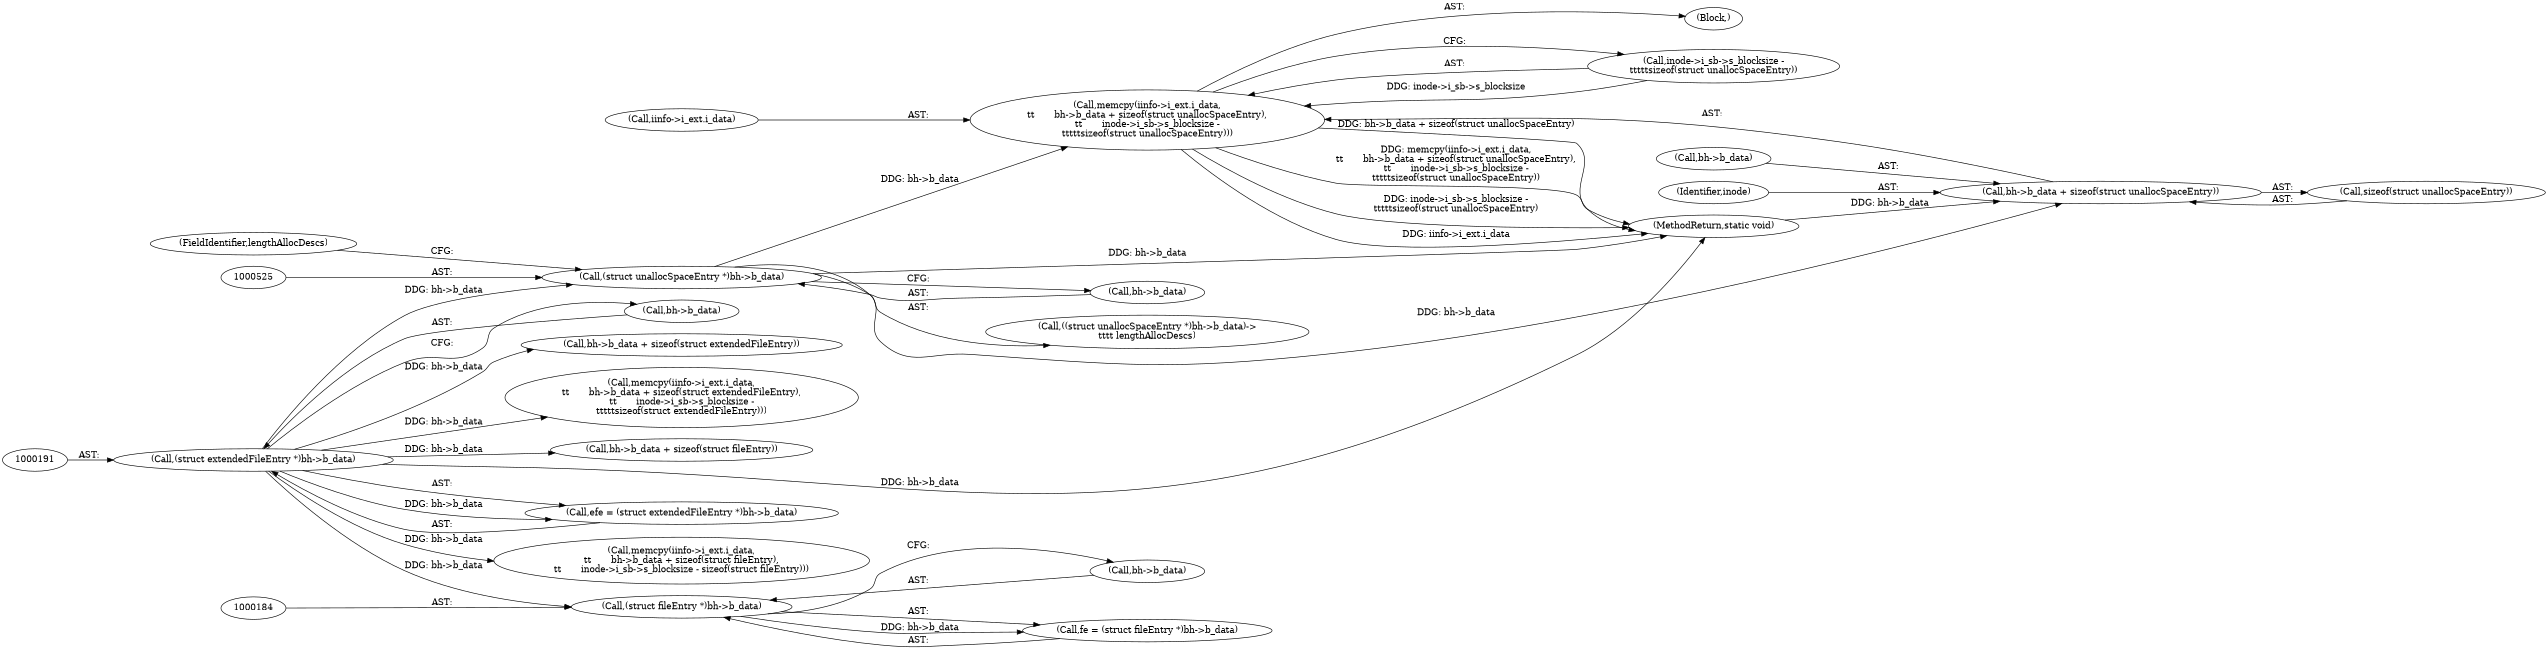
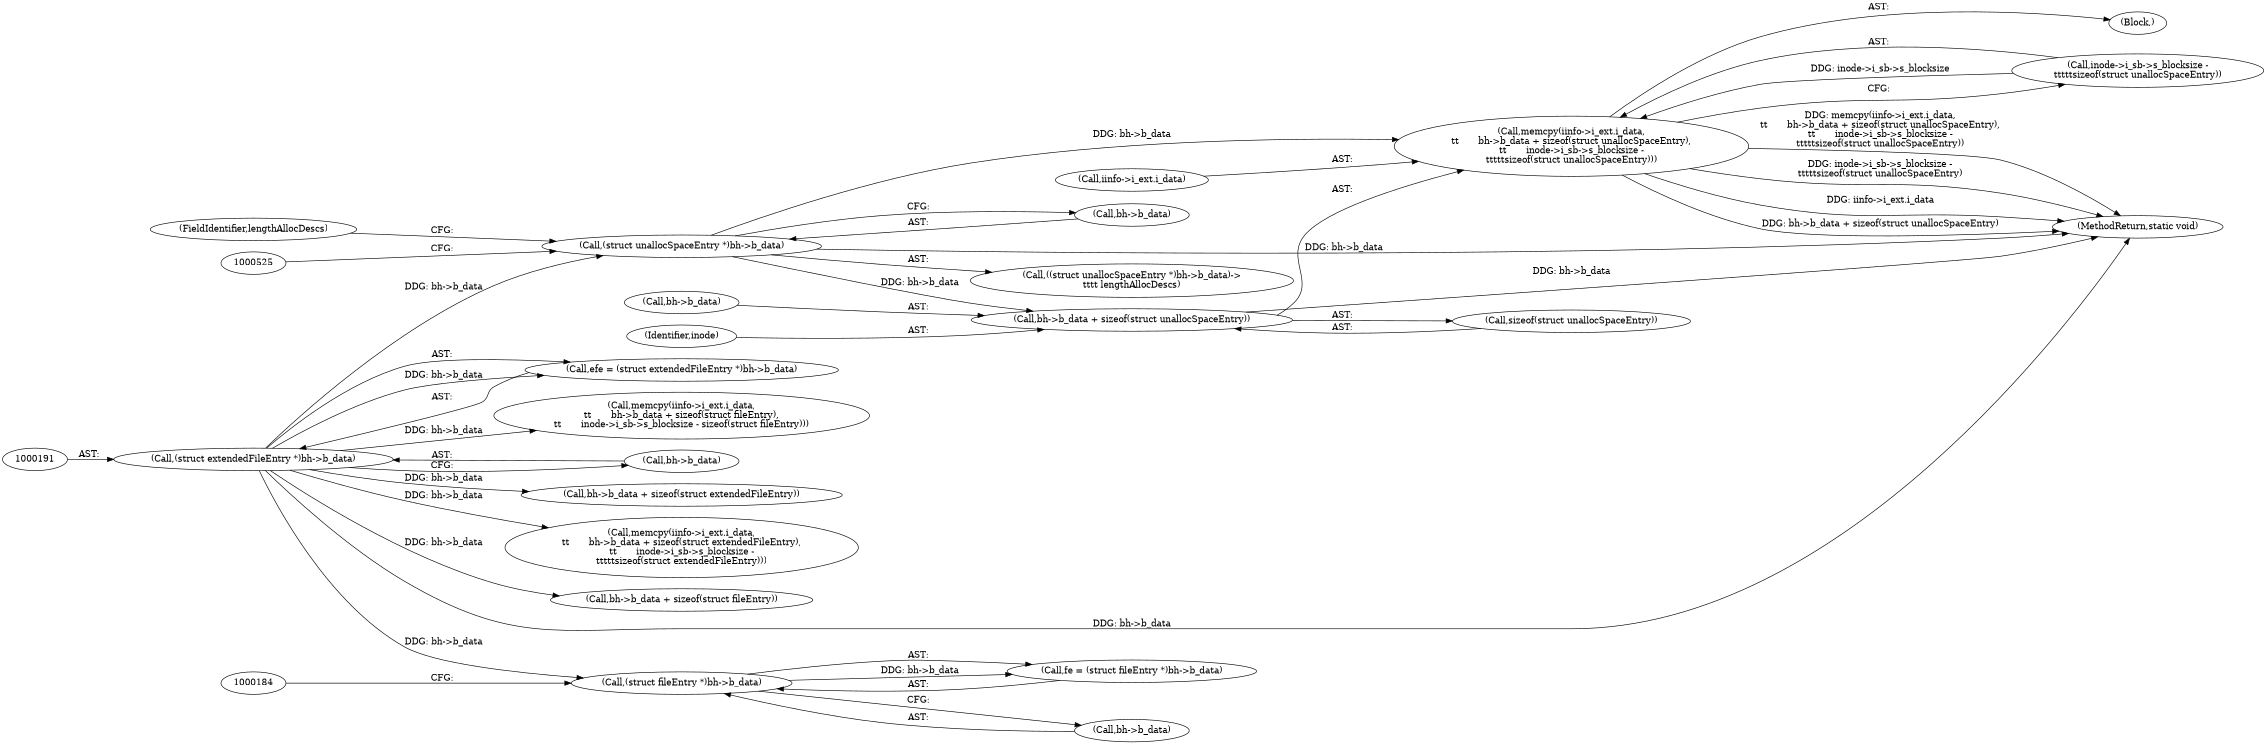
(1889, 211) -> (1670, 282)
(444, 273) -> (444, 249)
(444, 603) -> (444, 678)
